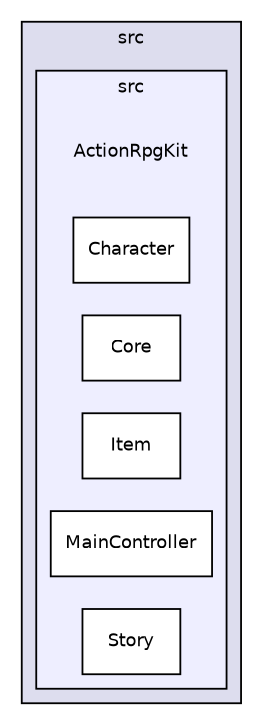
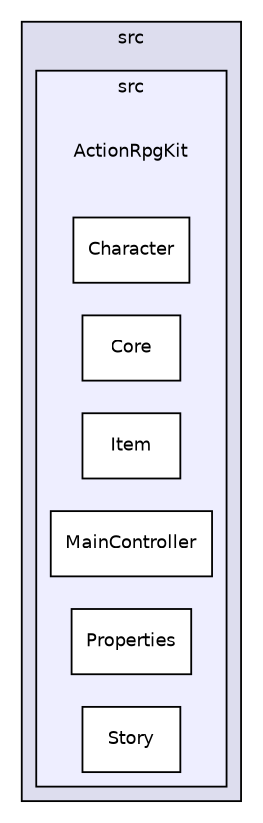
none -> (131, 642)
